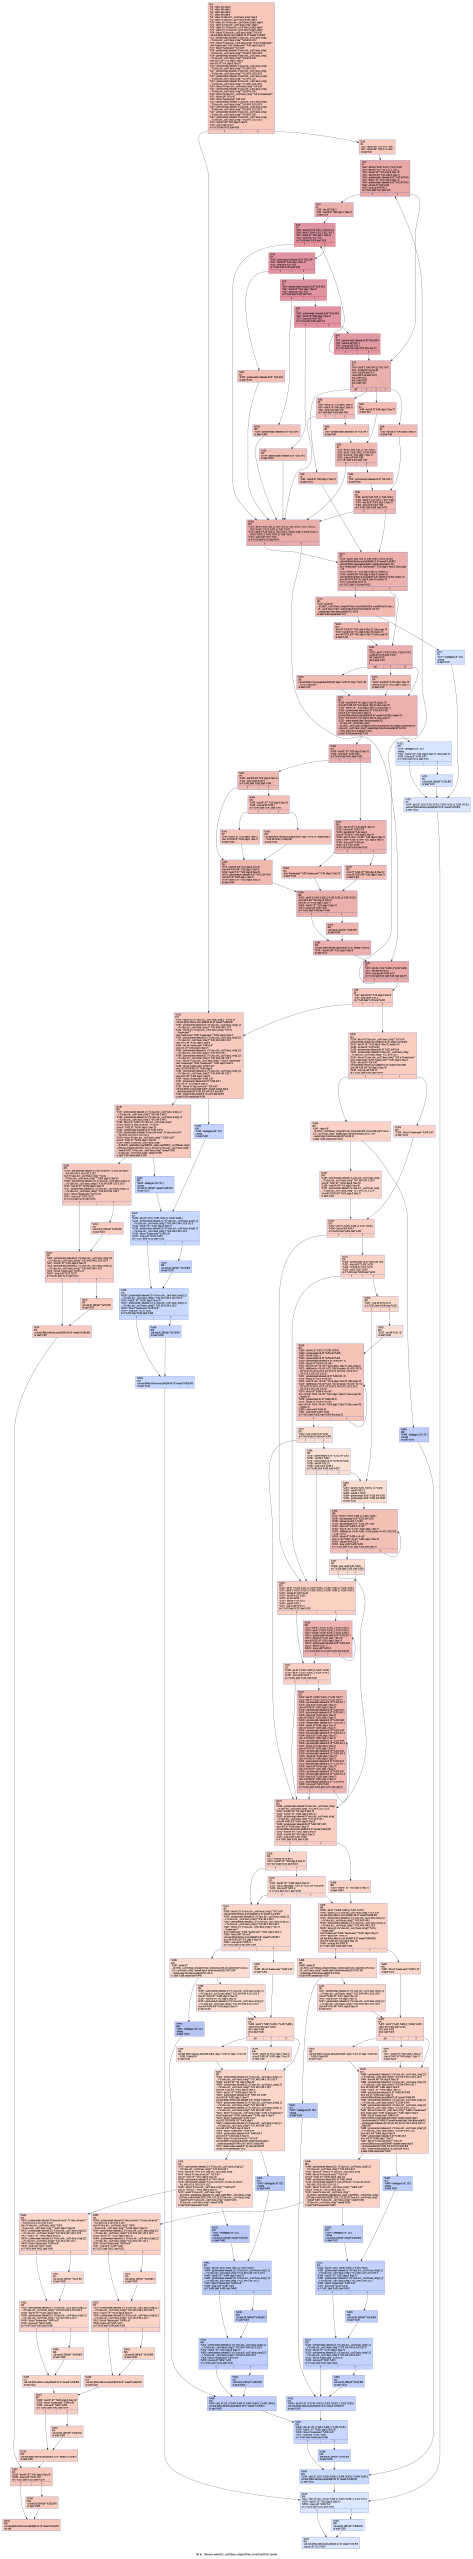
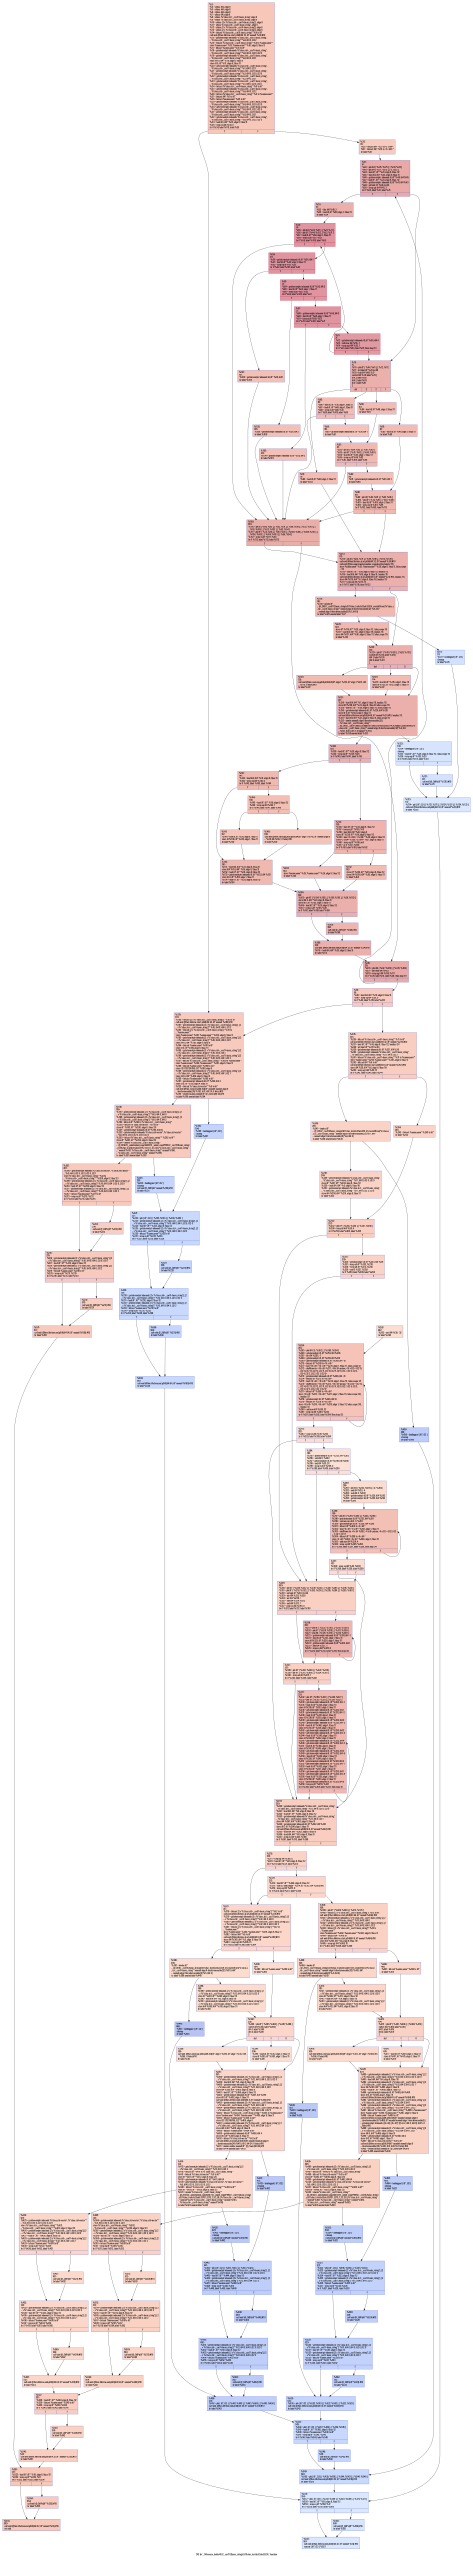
(381, 1304) -> none
(350, 1887) -> none
